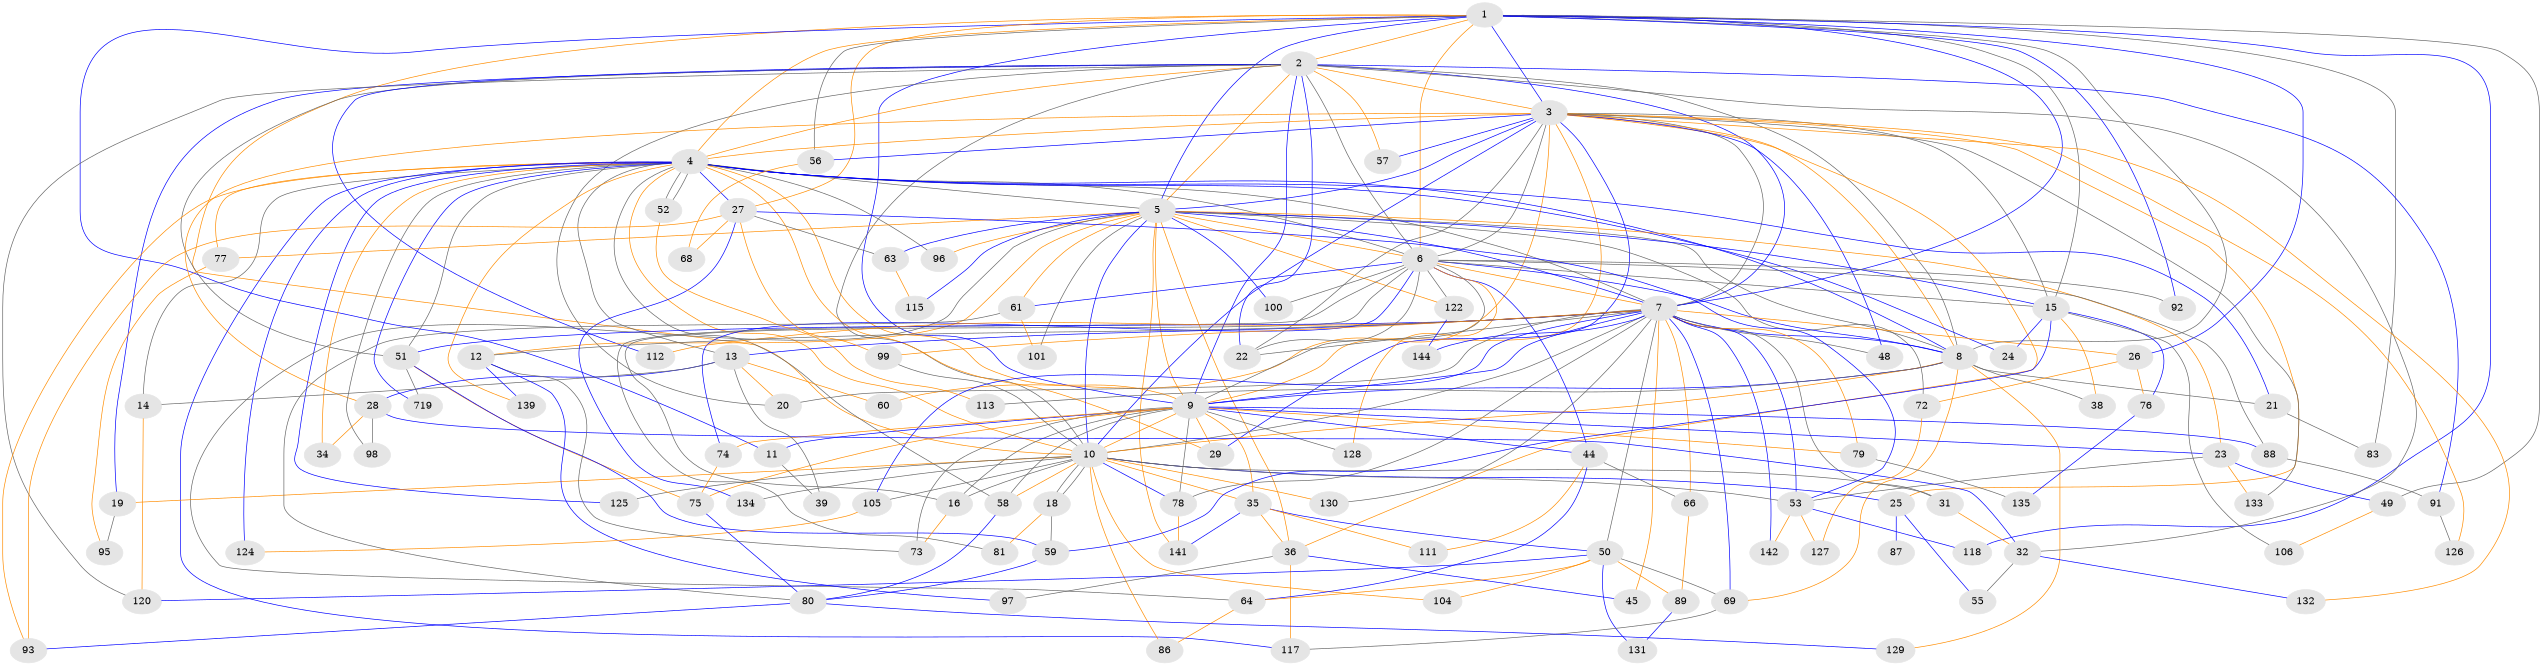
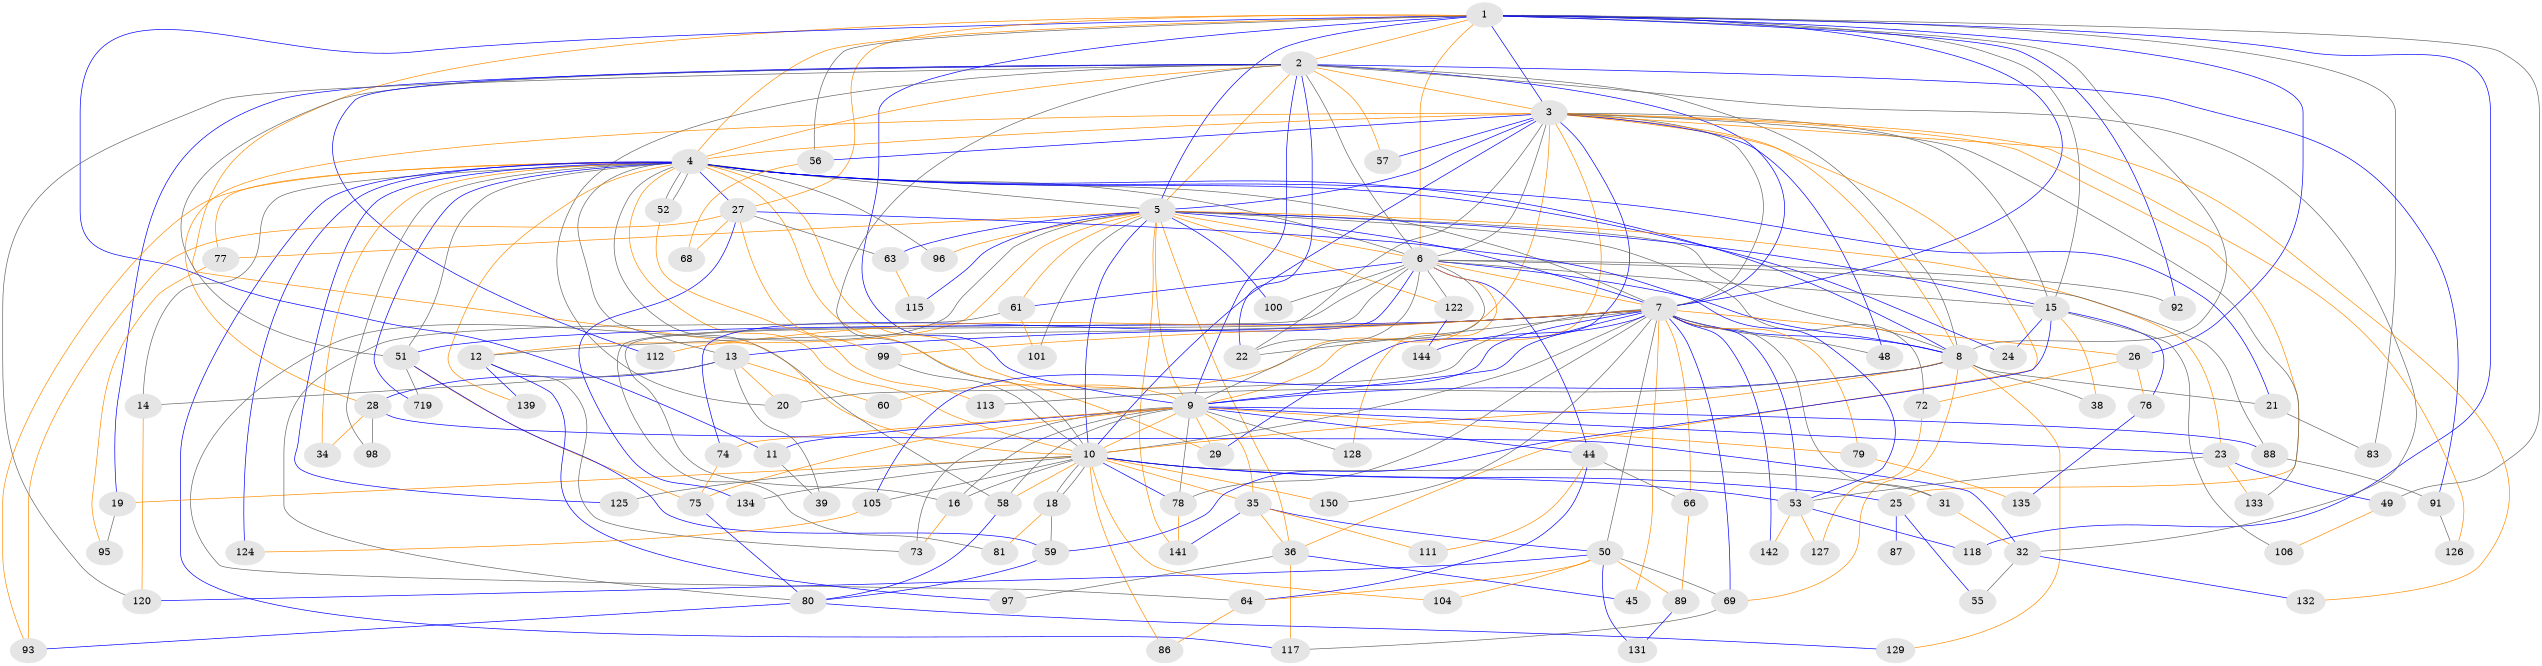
(1941, 476) -> (1941, 476)
(1594, 483) -> (1594, 483)
(1329, 504) -> (1329, 504)
